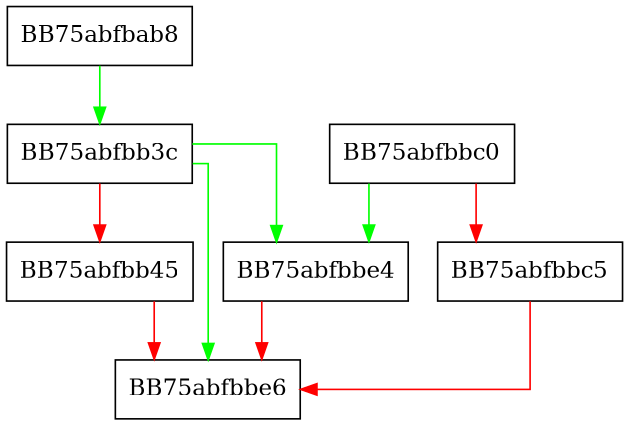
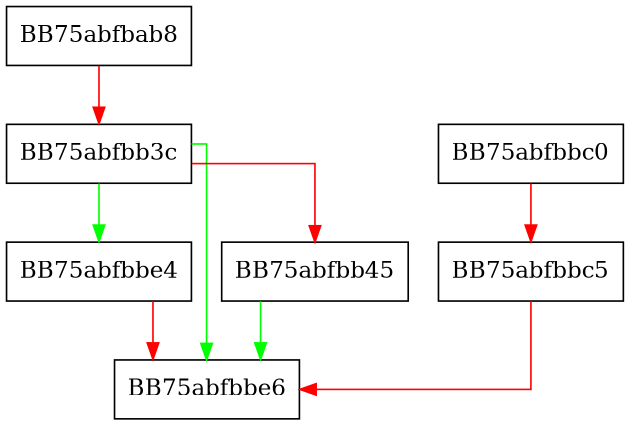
(100, 87) -> (99, 87)
(369, 204) -> none
(154, 322) -> (261, 322)
